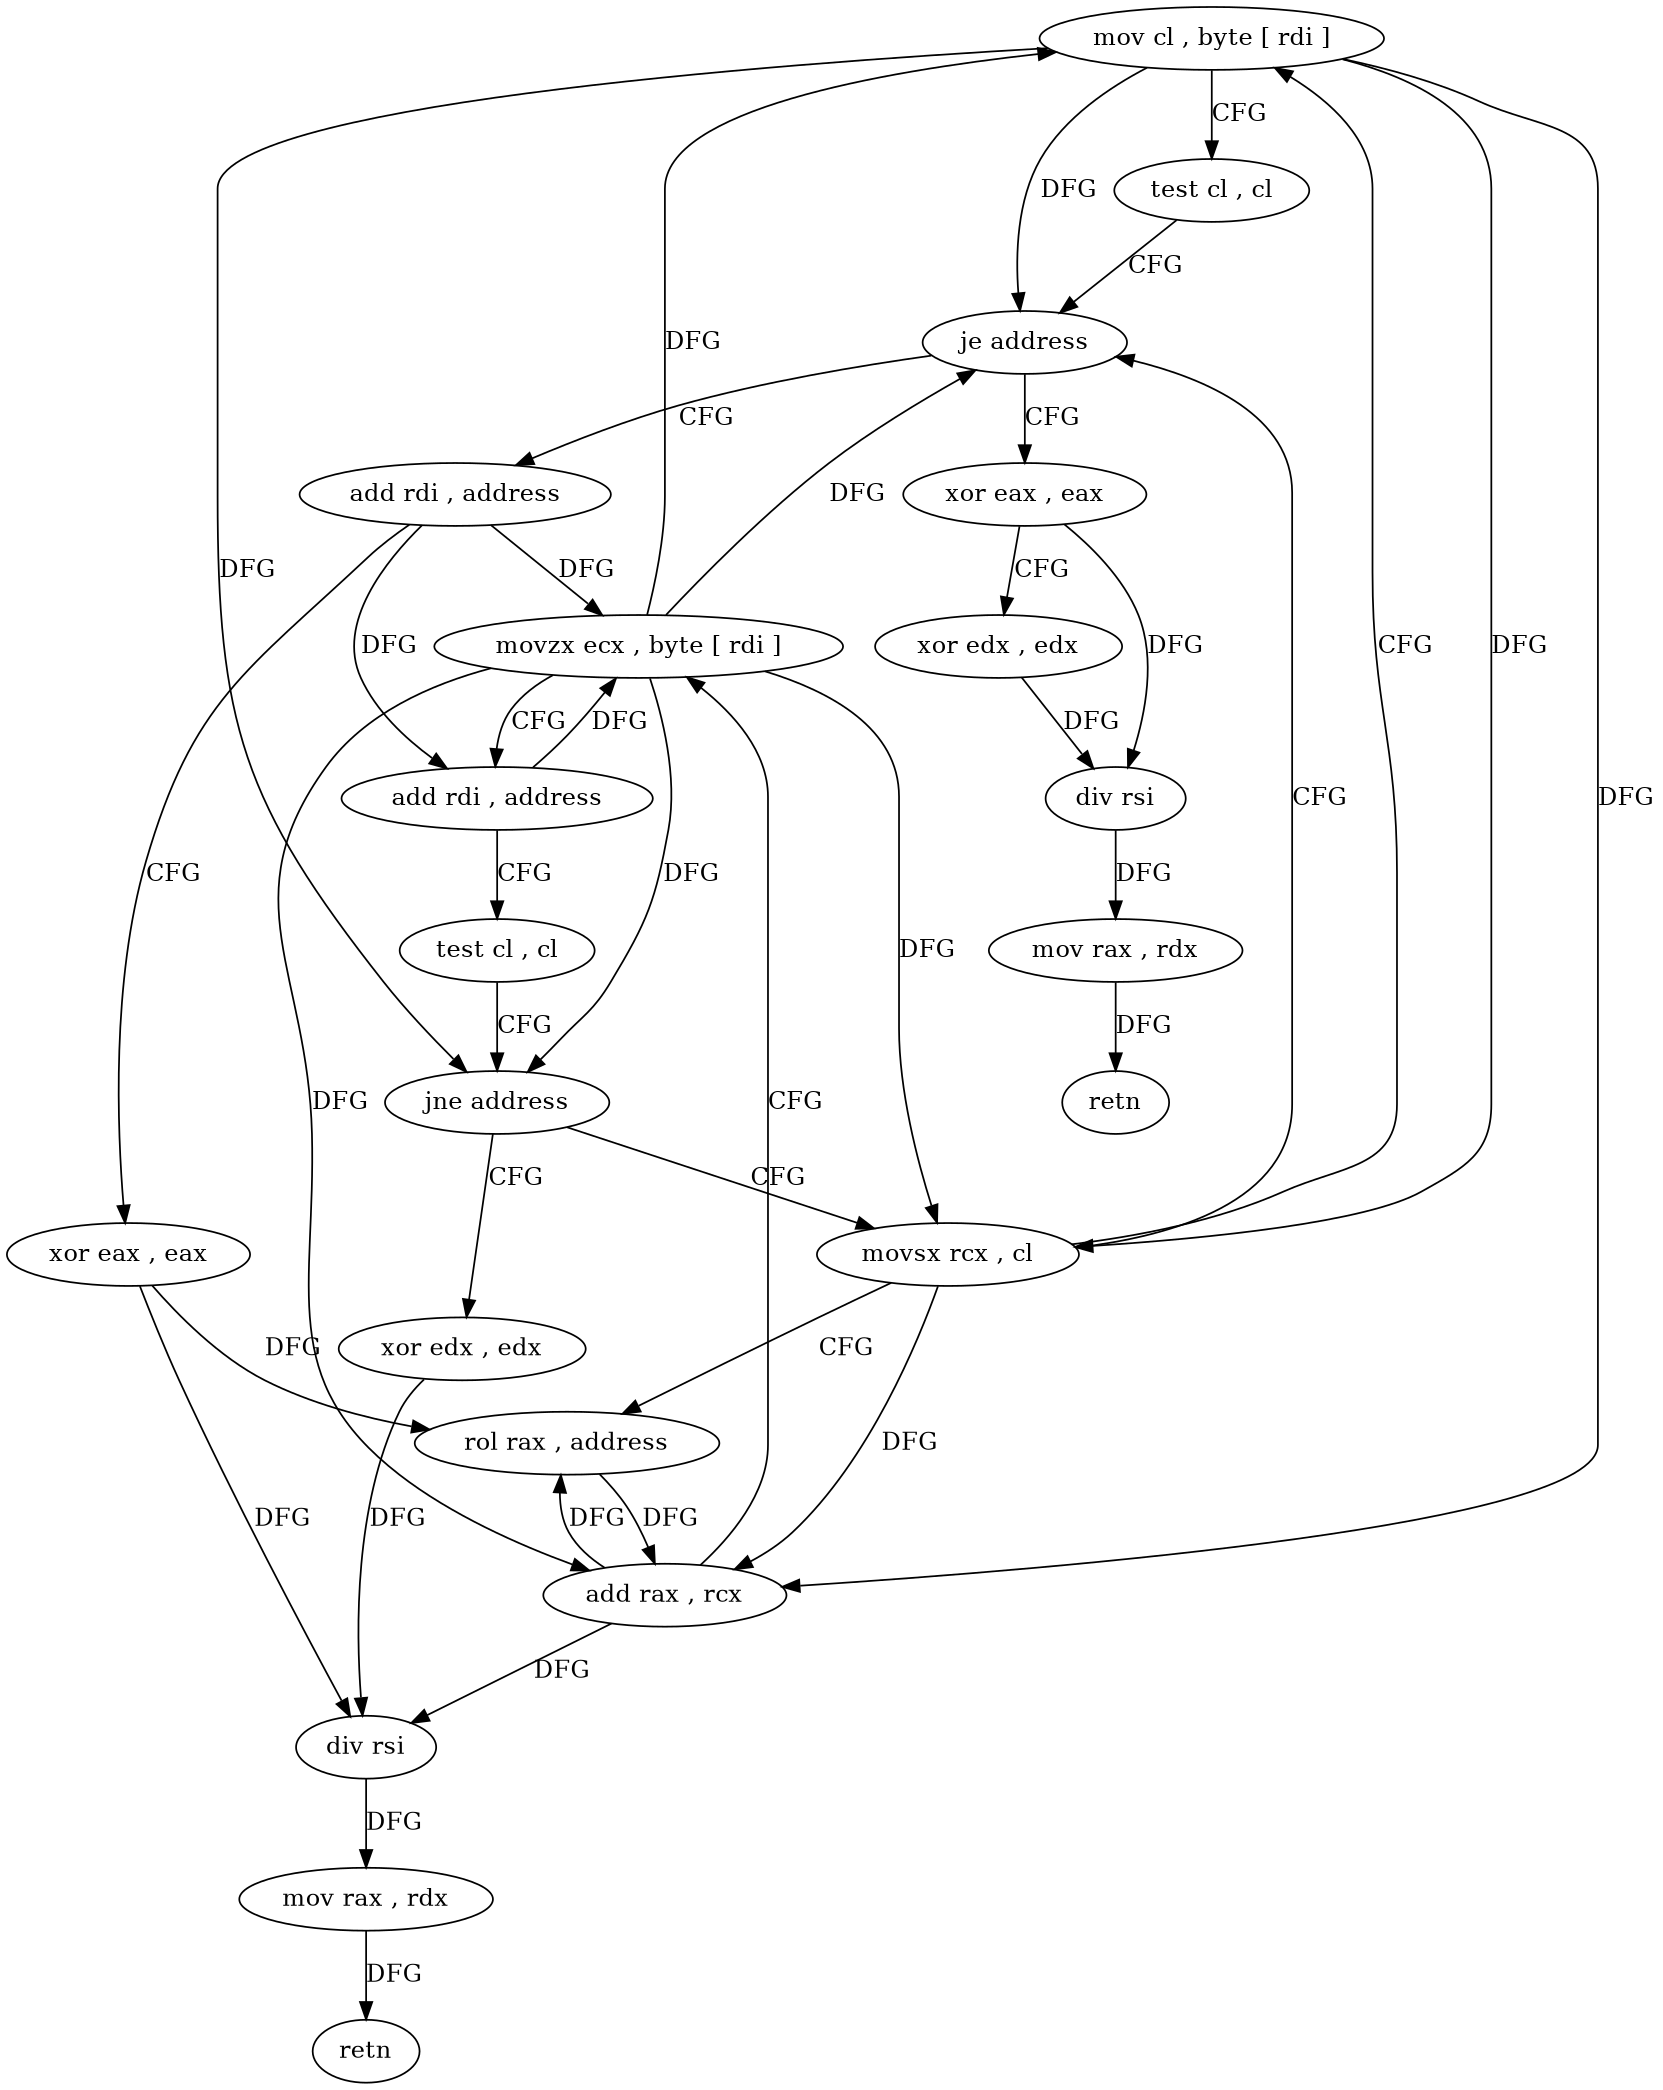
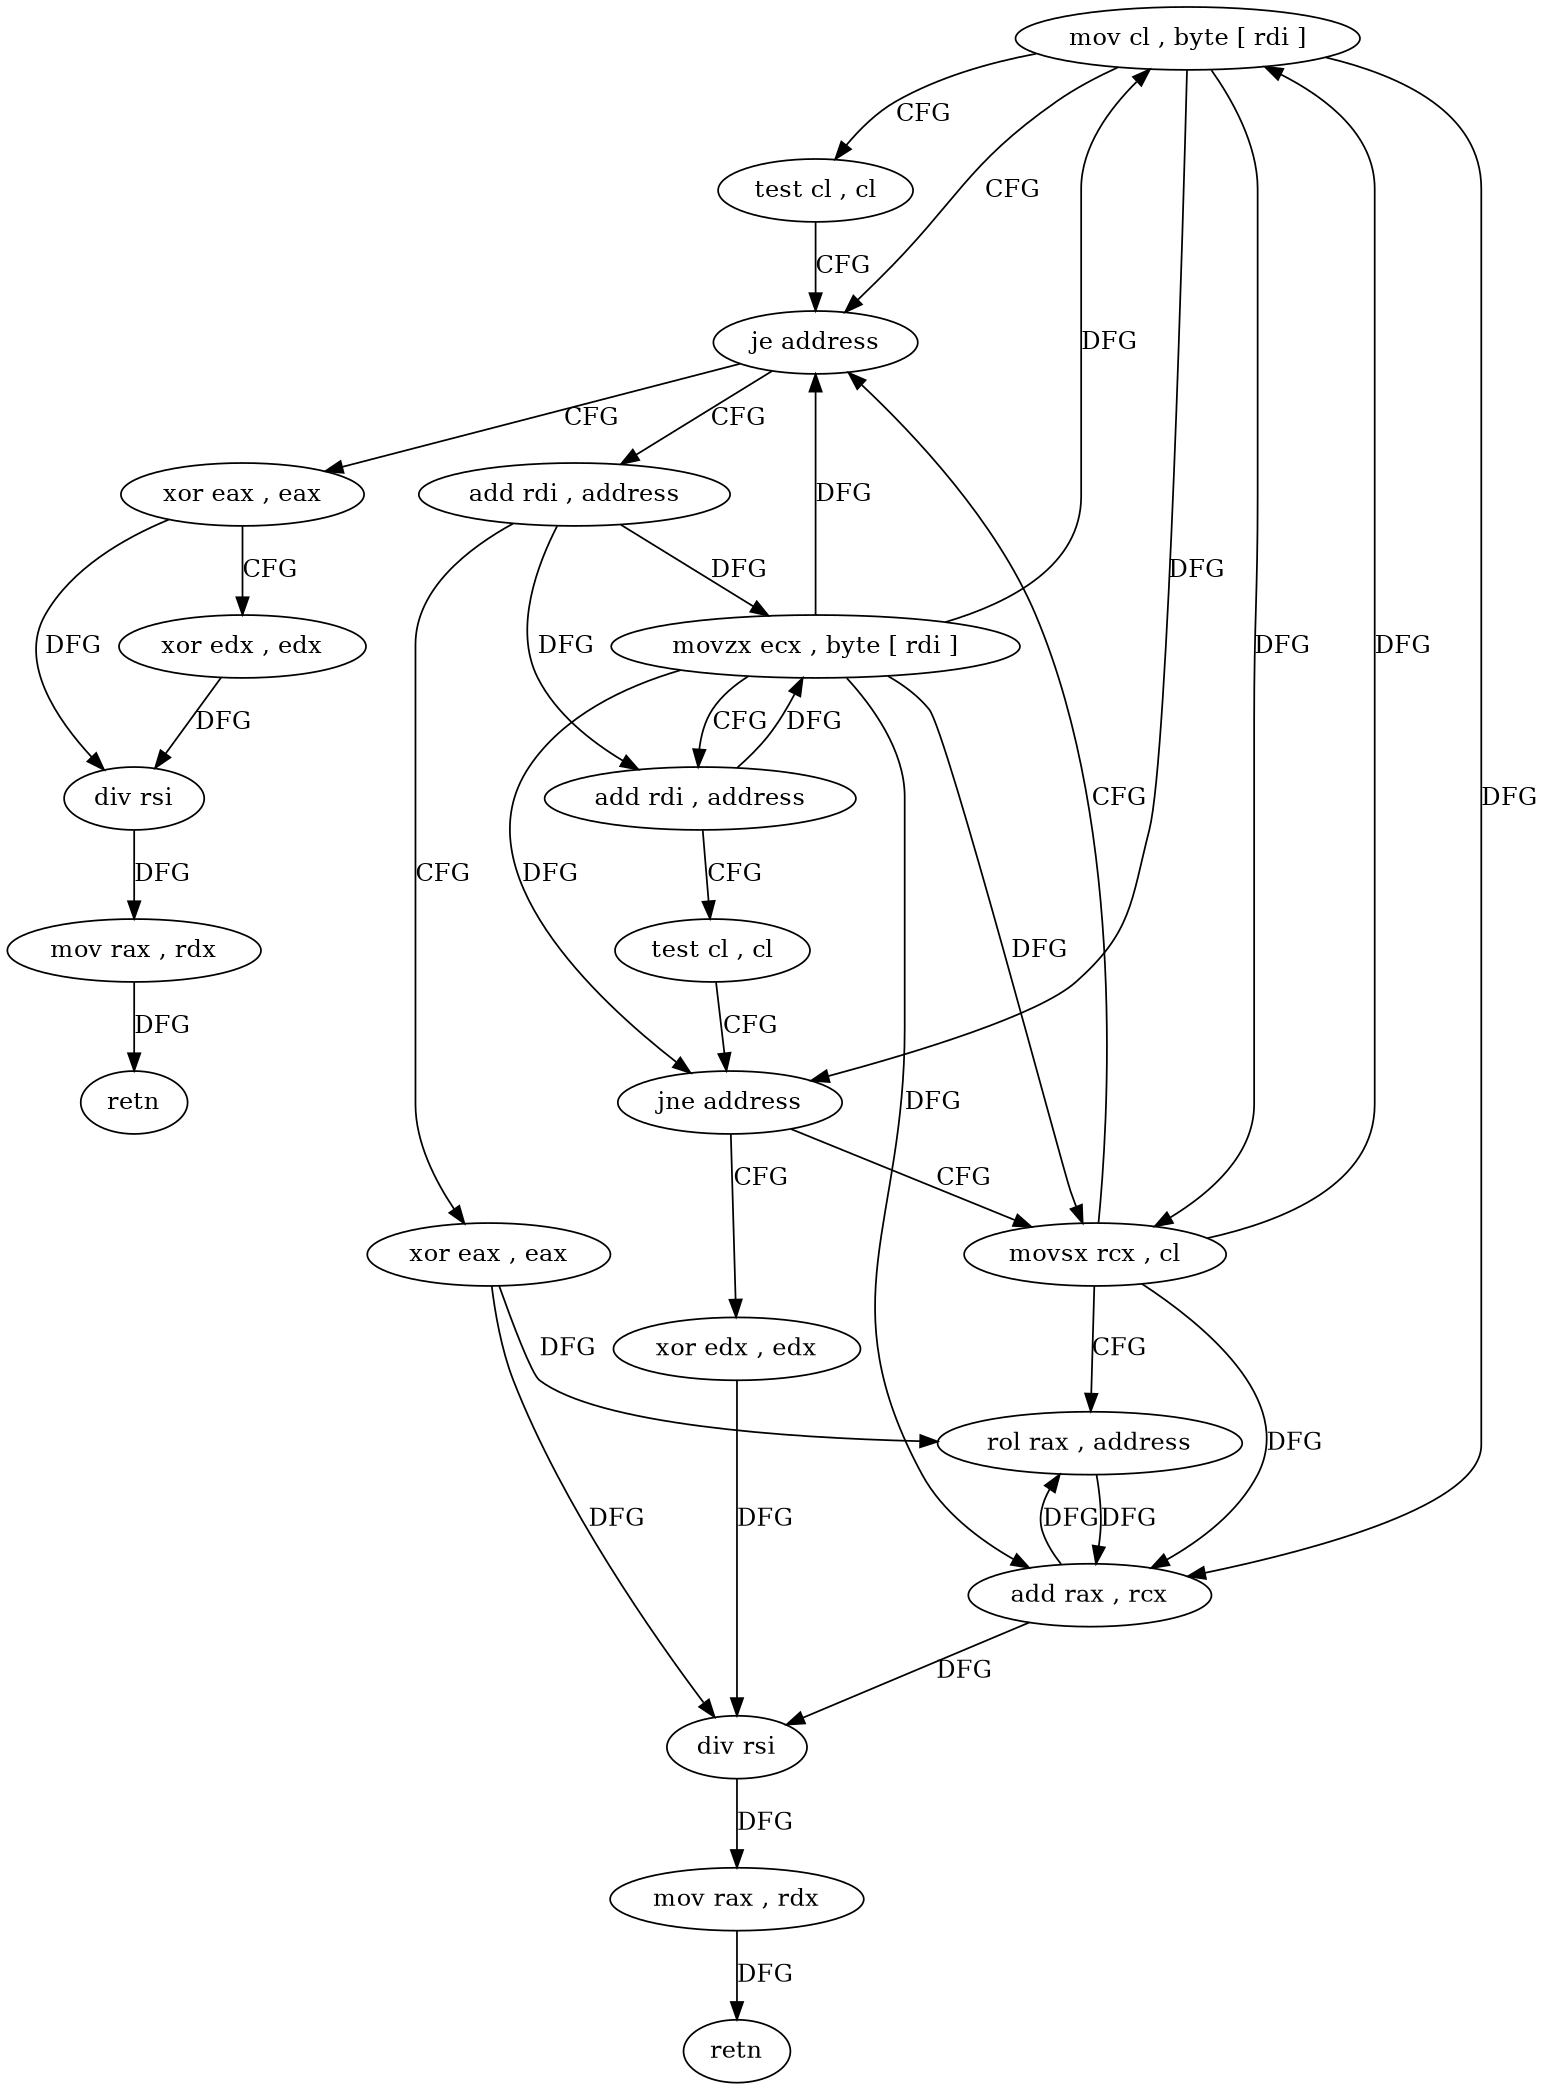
(1069, 190) -> (1013, 190)
(1406, 646) -> (1404, 646)
(768, 1125) -> none
